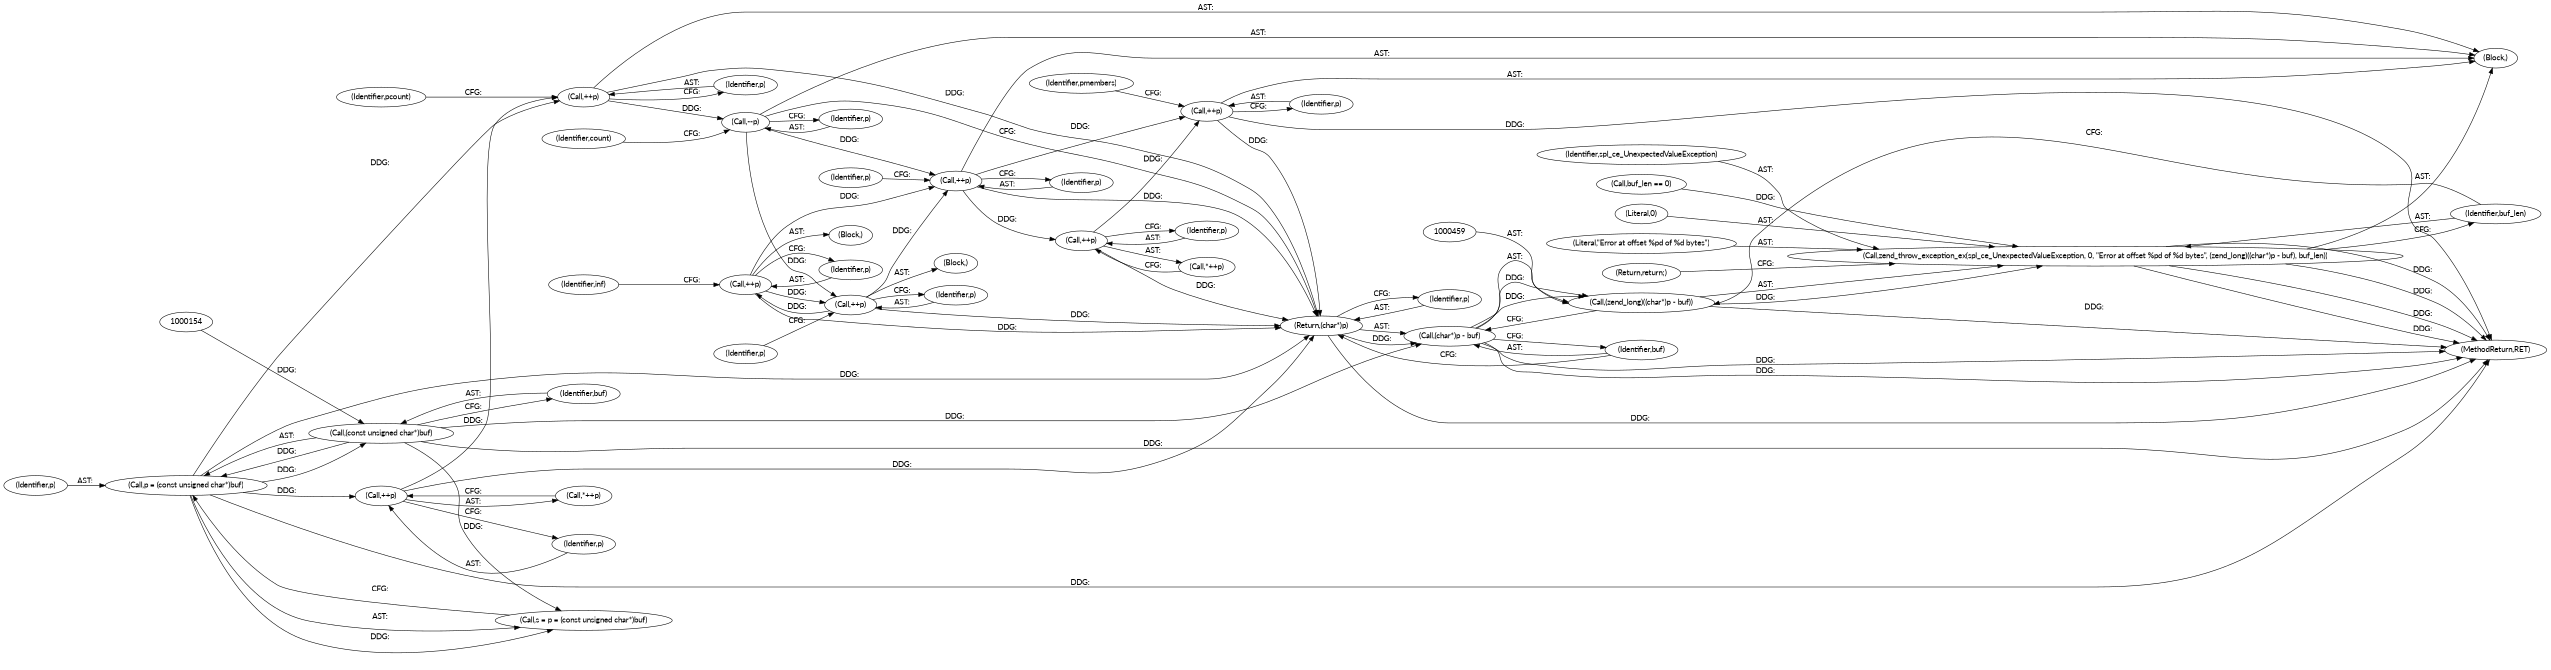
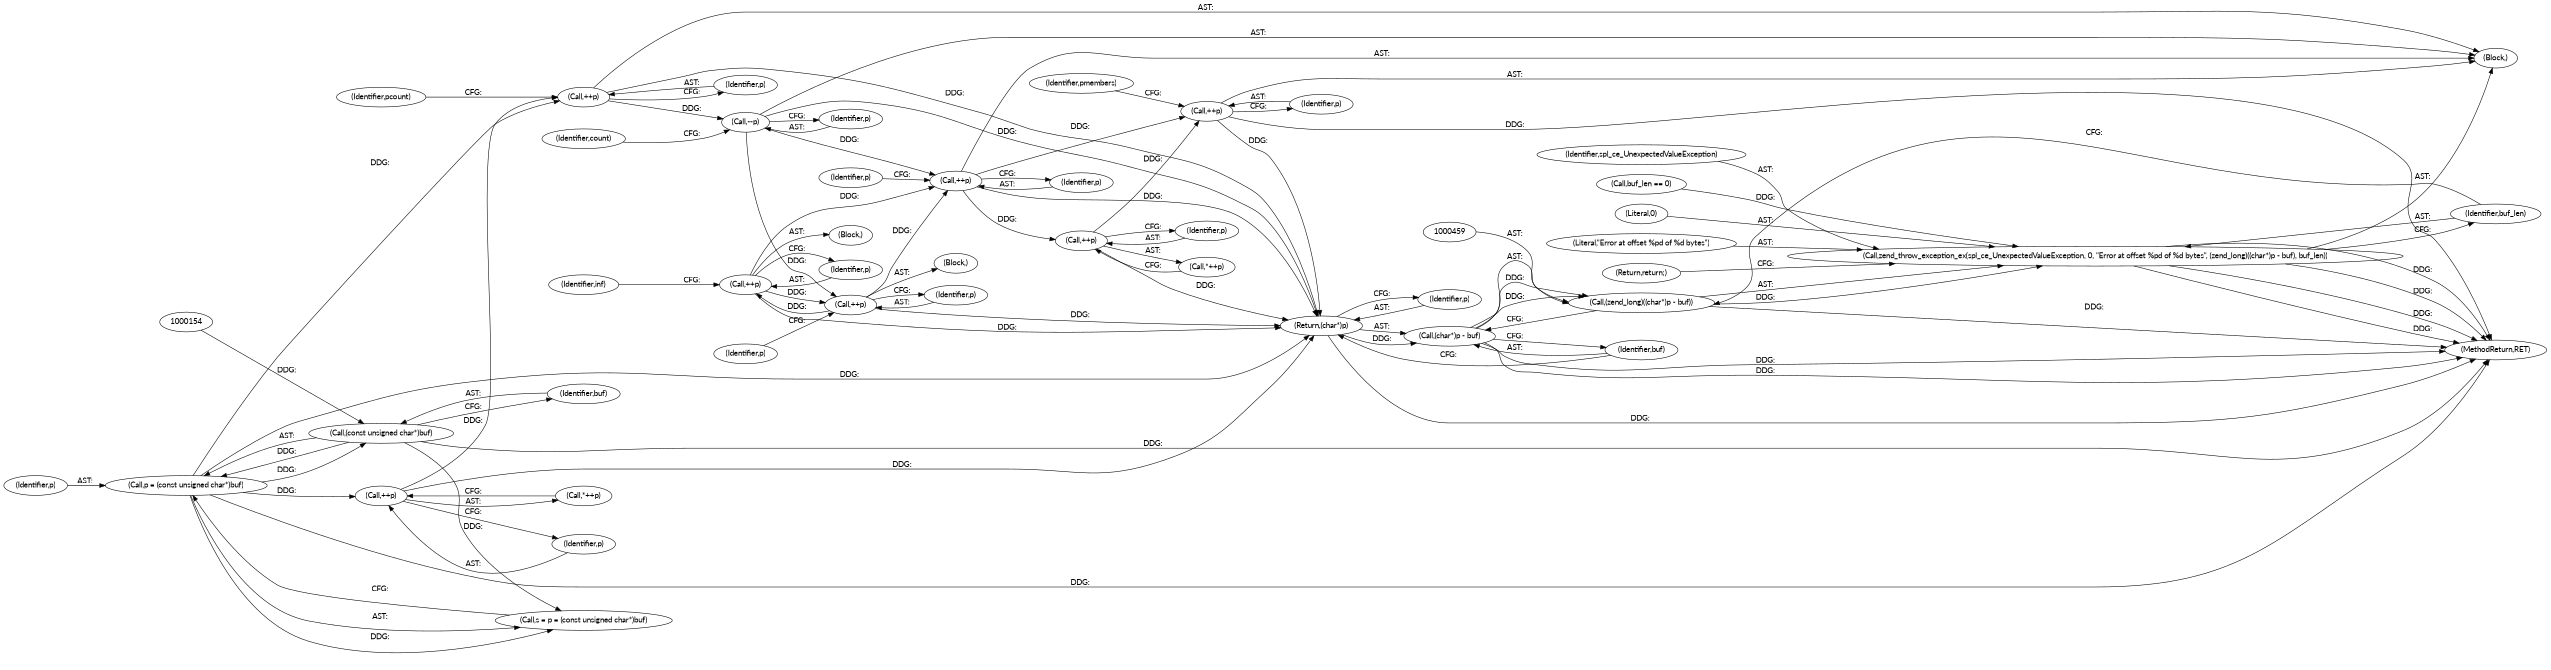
(1009, 132) -> (1009, 132)
(935, 421) -> none
